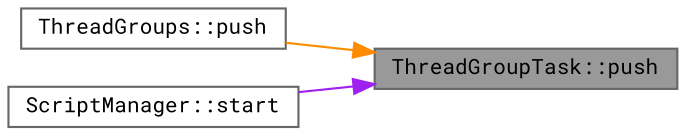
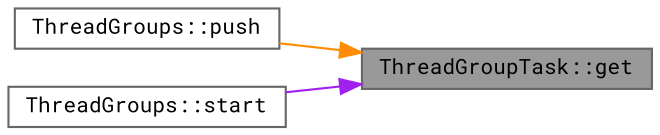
(526, 69) -> (507, 69)
(153, 107) -> (147, 107)
